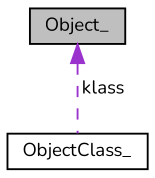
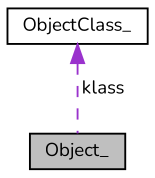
(78, 98) -> (78, 98)
